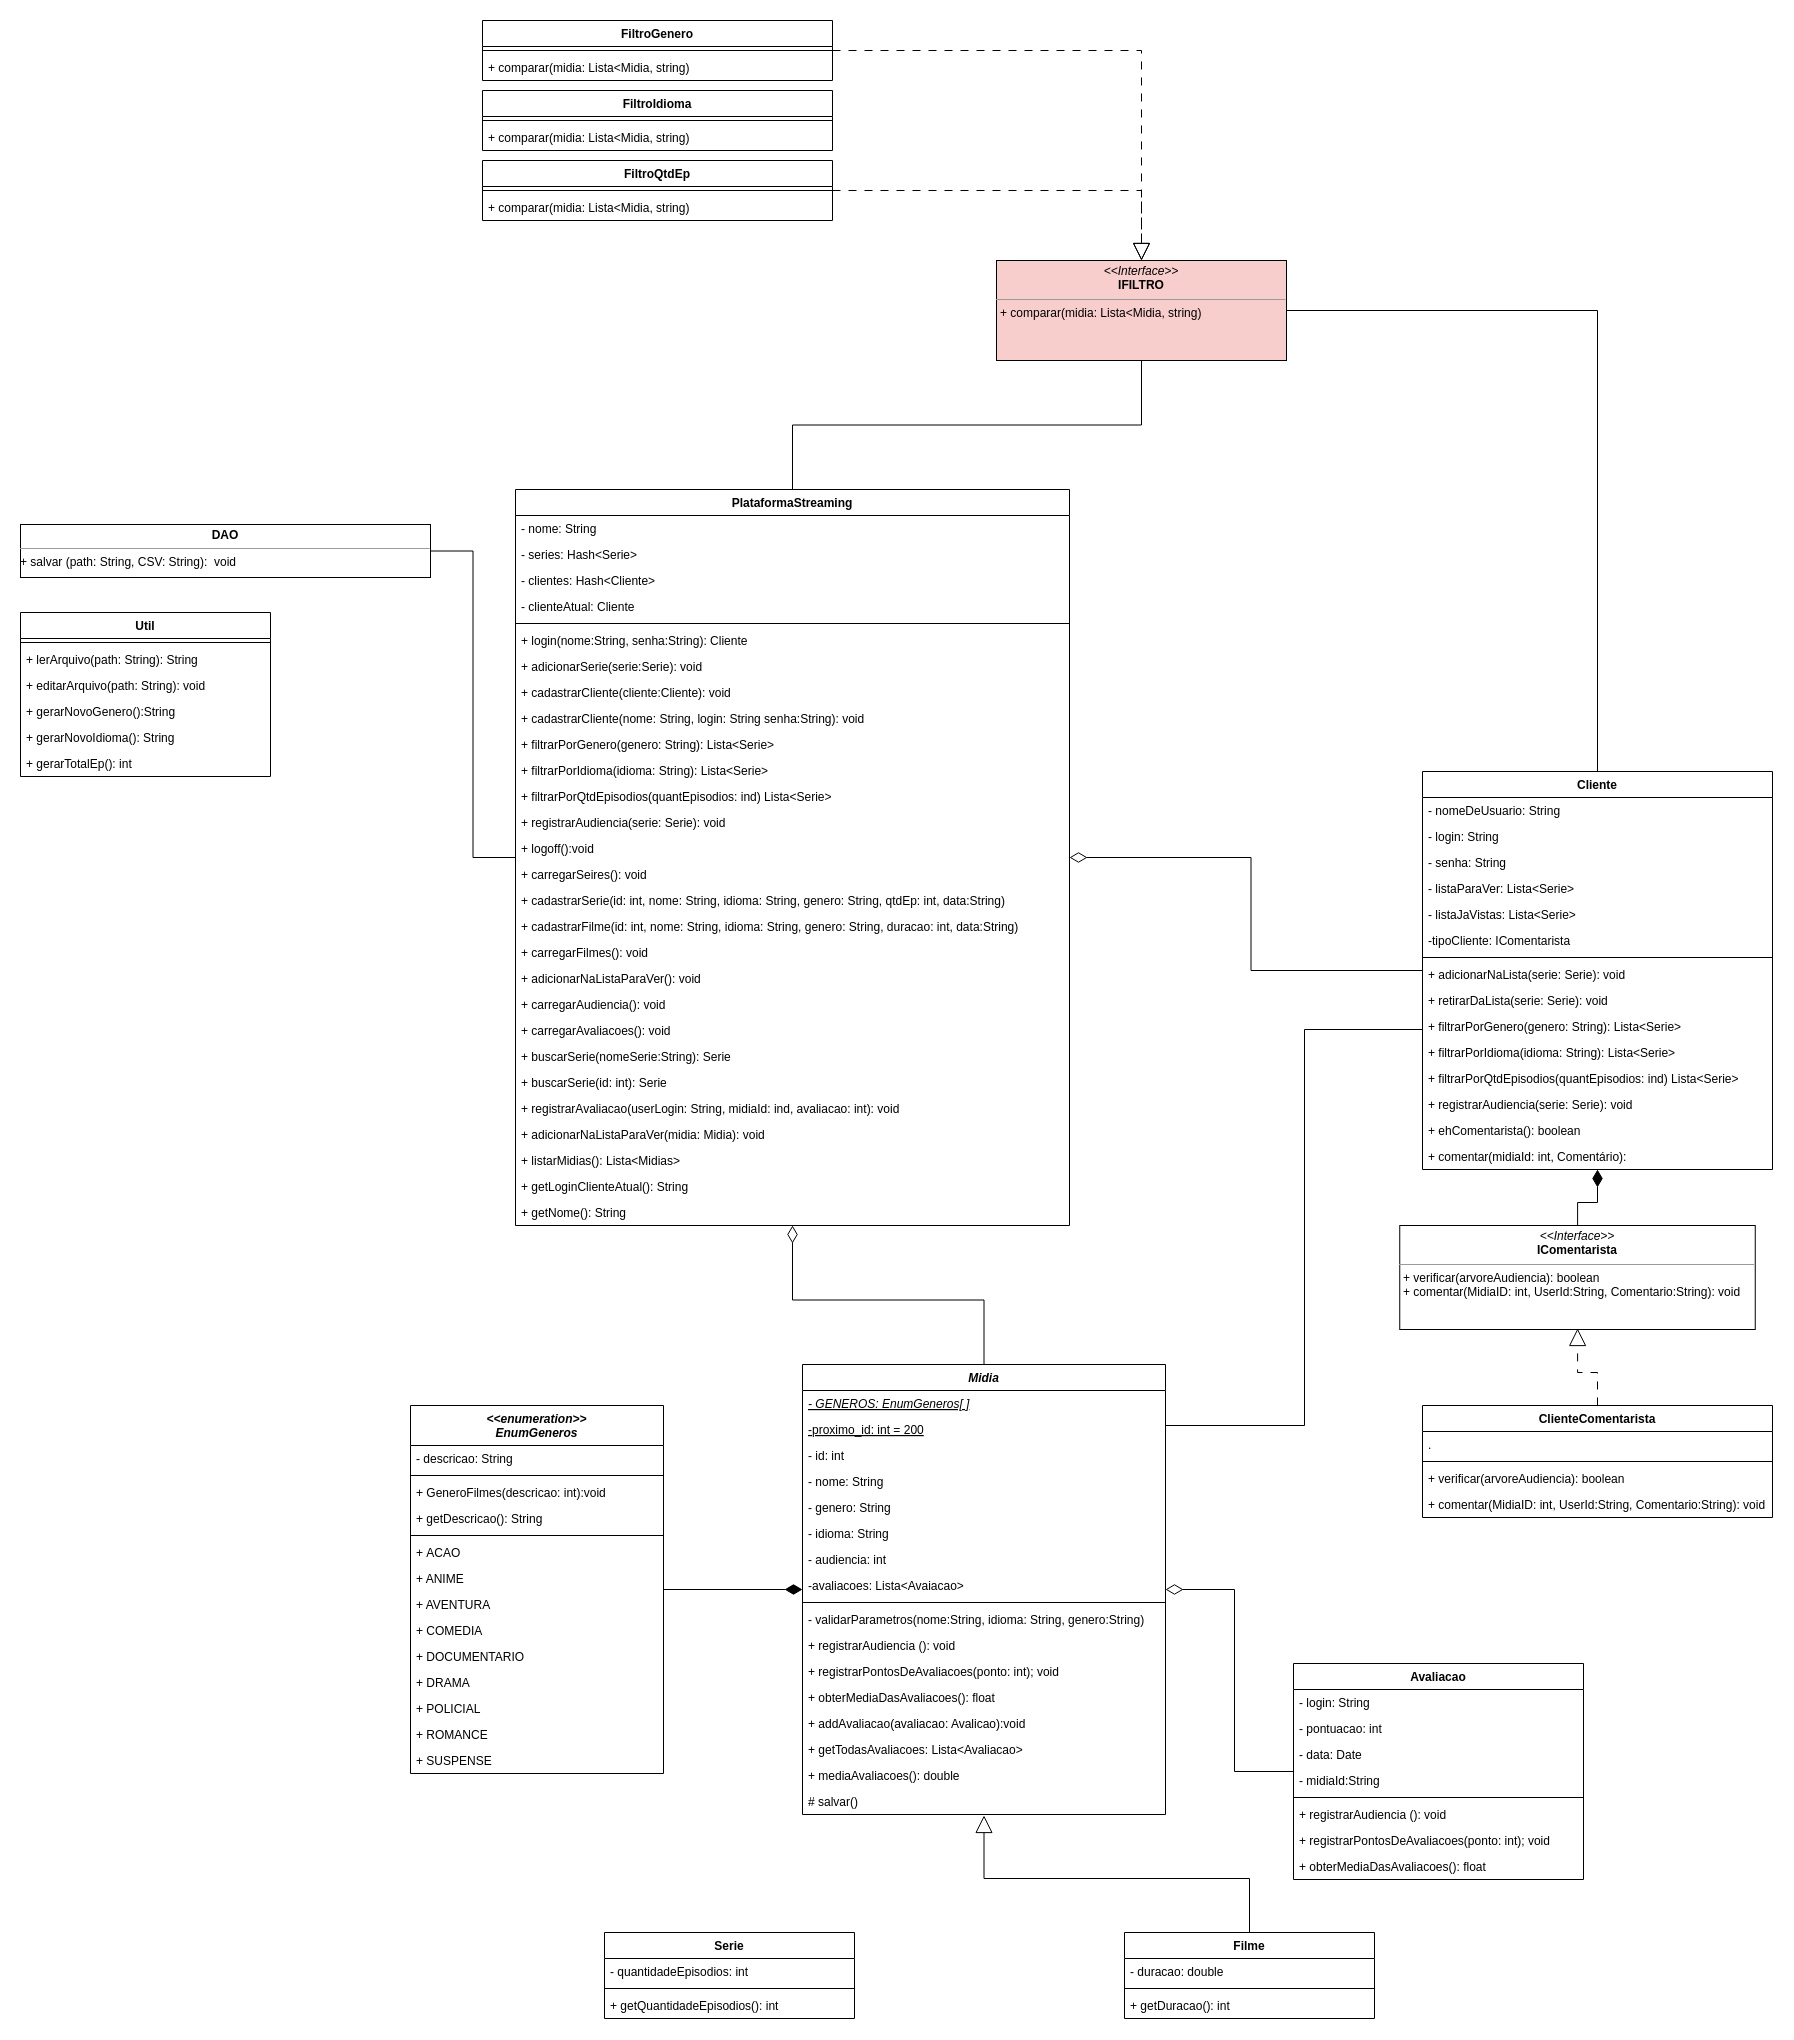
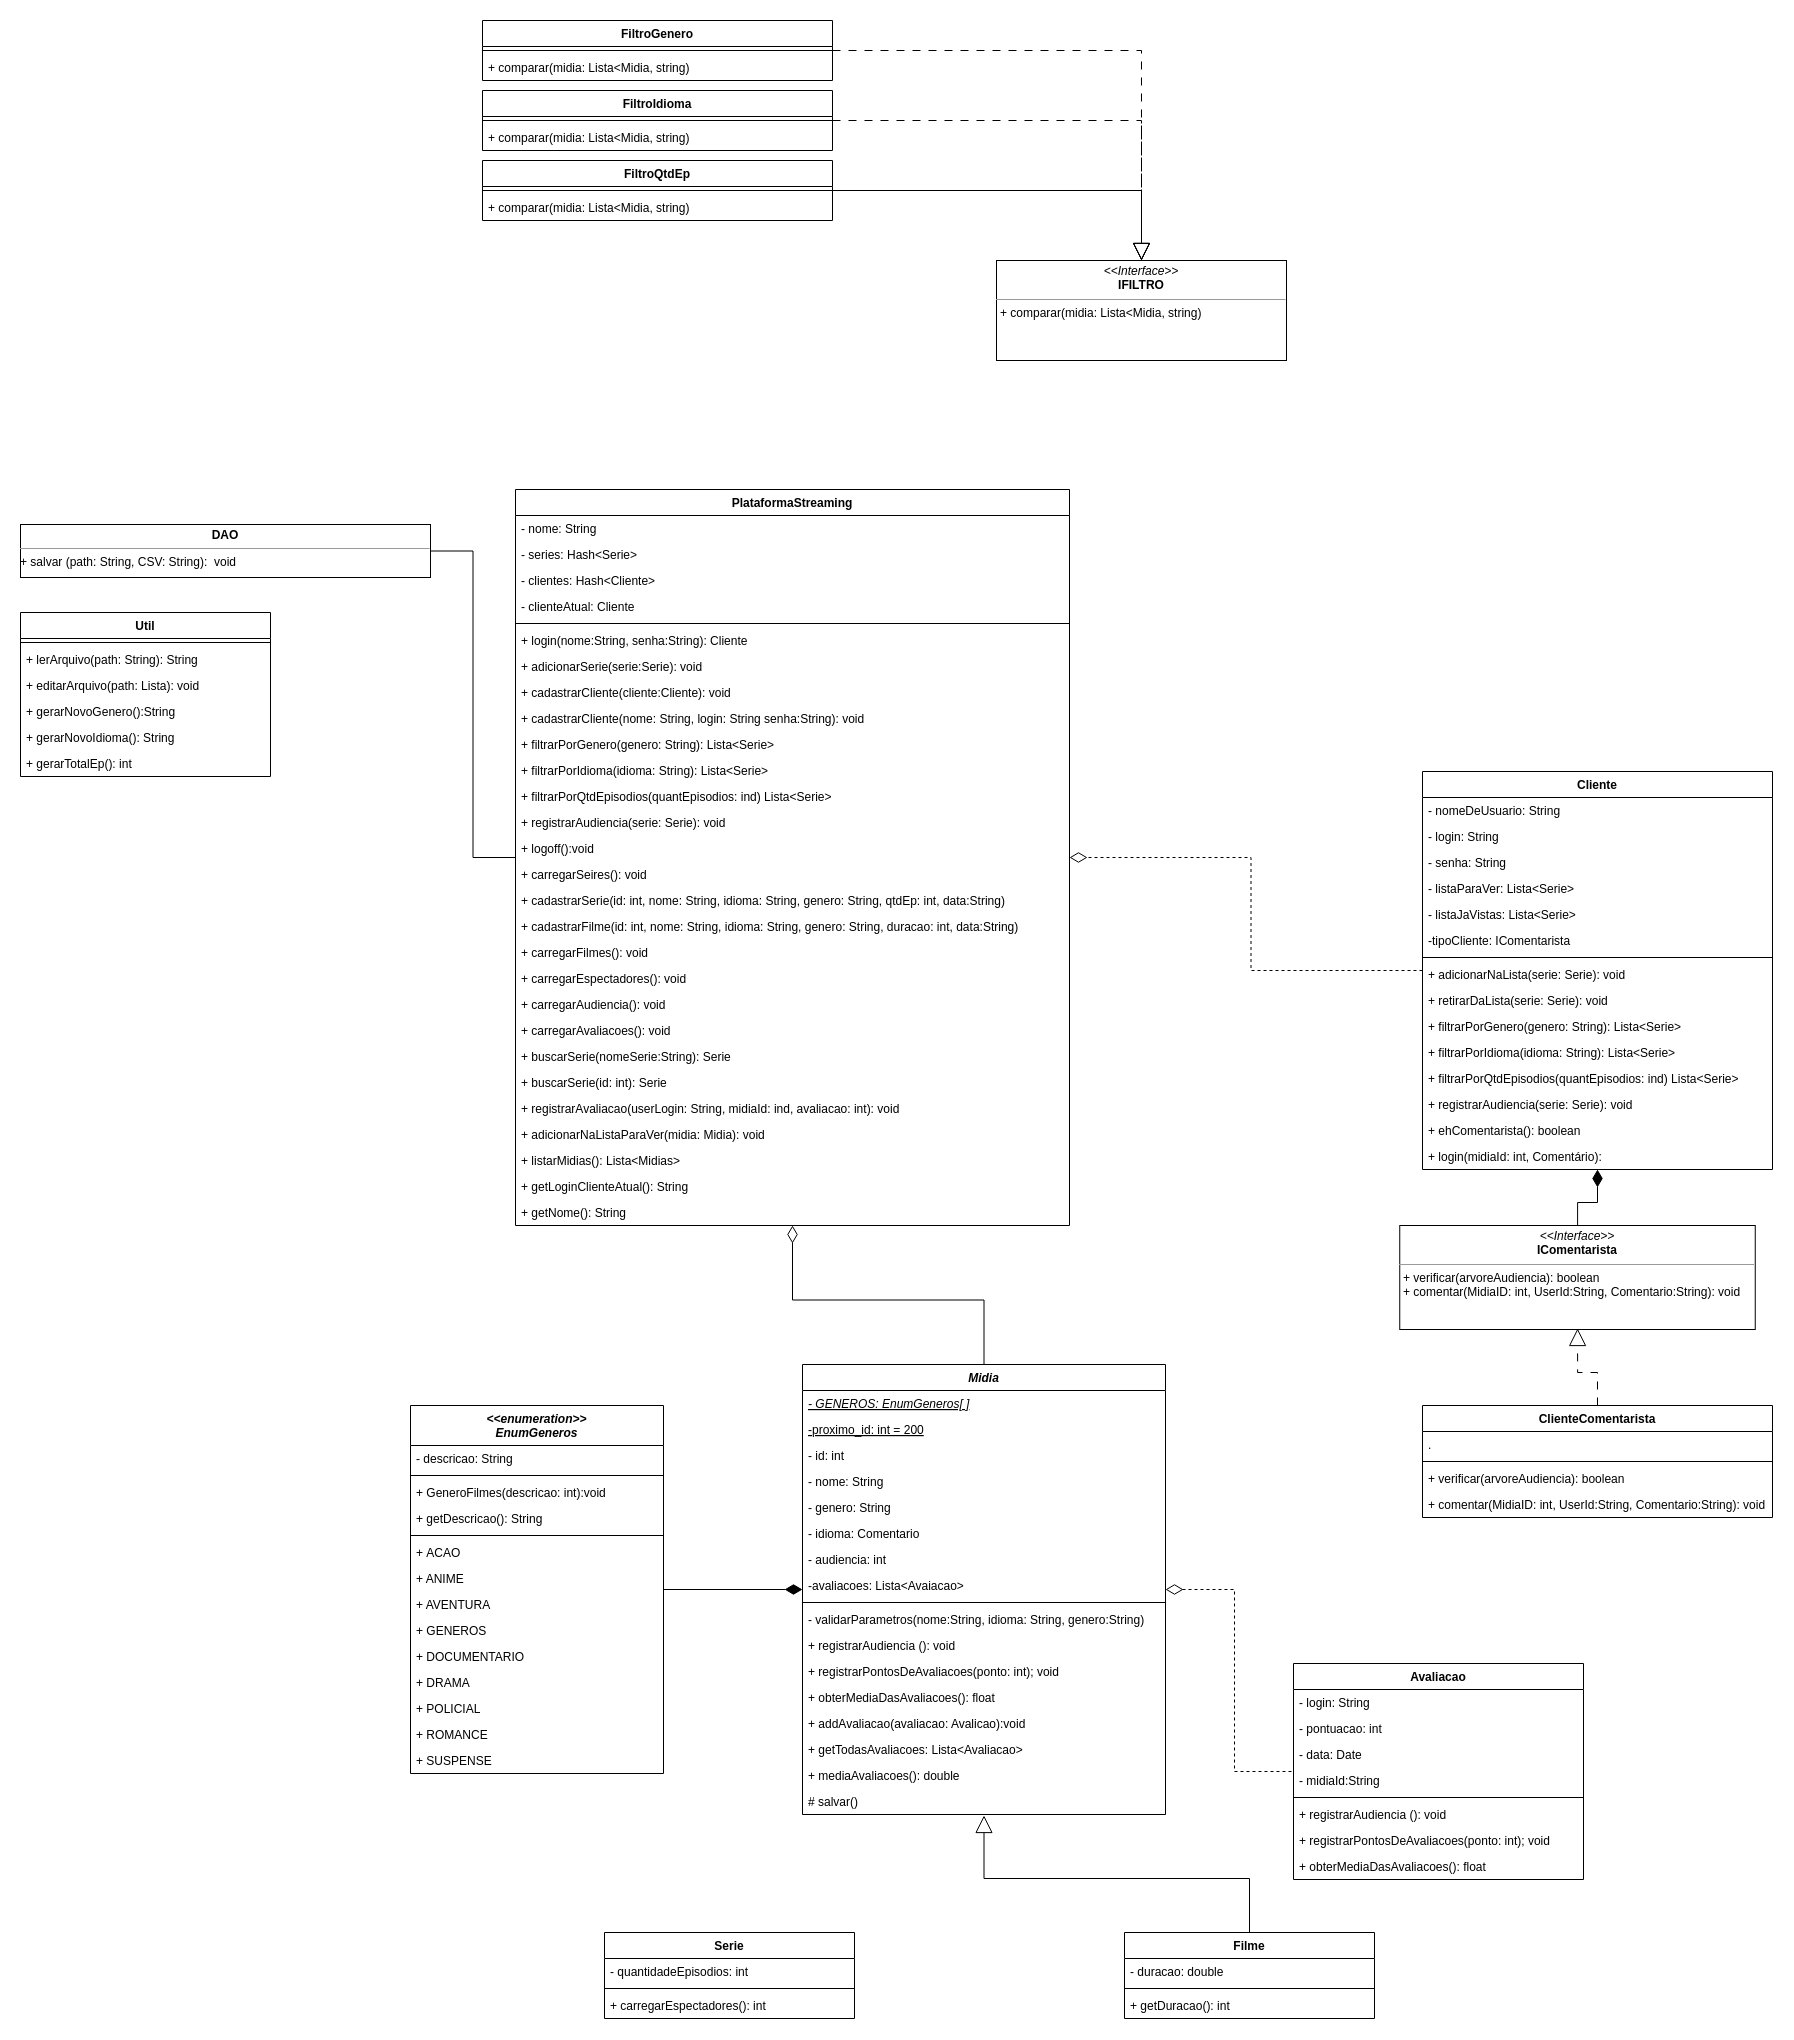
none -> (985, 121)
(988, 191) -> (988, 191)
(1142, 311) -> (1142, 311)
(1598, 386) -> none
(967, 425) -> none
(130, 686) -> (126, 686)
(1251, 918) -> (1251, 918)
(621, 979) -> (616, 979)
(1537, 1157) -> (1524, 1157)
(1305, 1238) -> none
(852, 1534) -> (866, 1534)
(445, 1631) -> (445, 1631)
(1235, 1685) -> (1235, 1685)
(705, 2006) -> (703, 2006)
